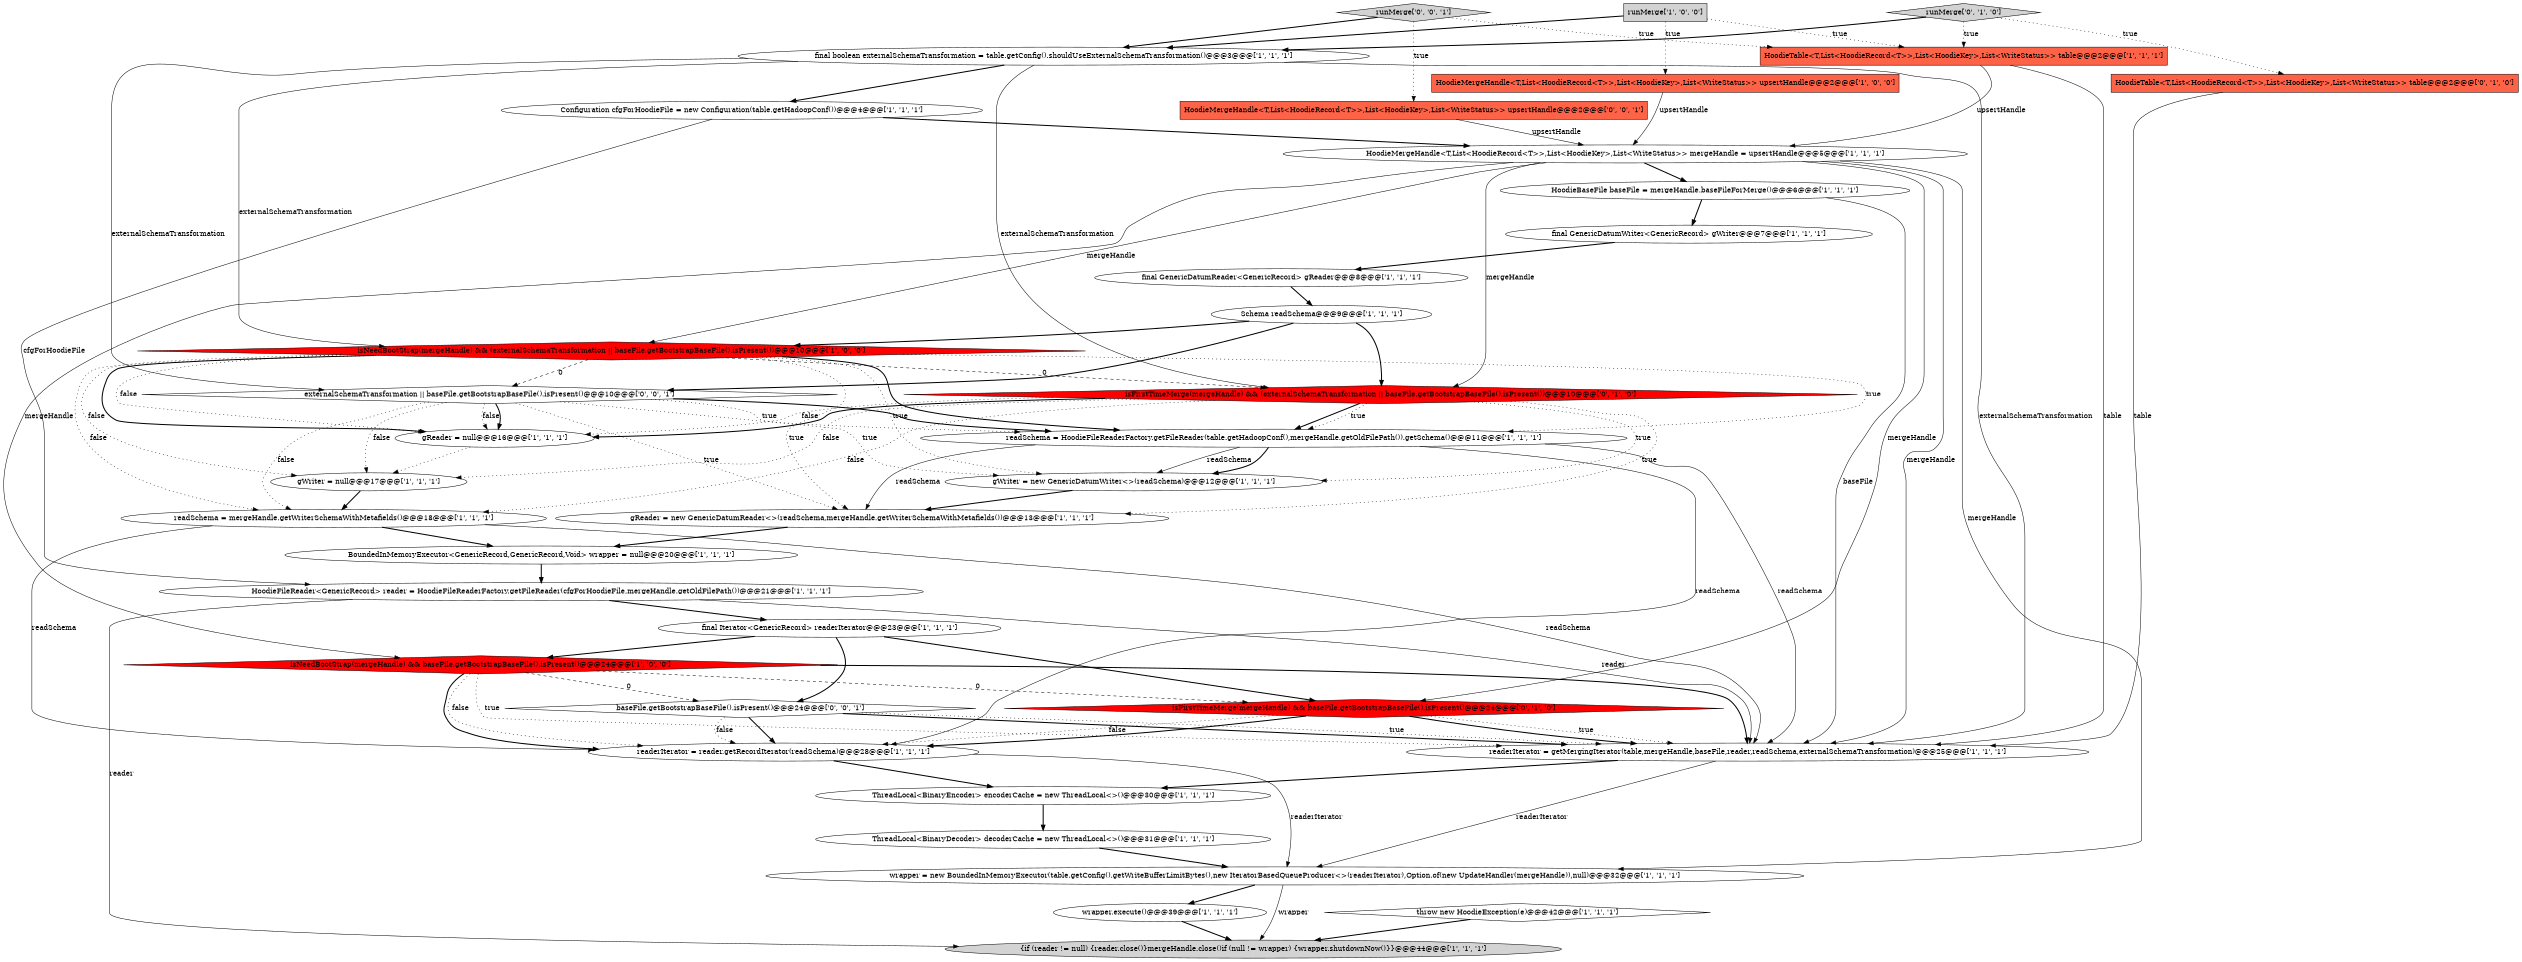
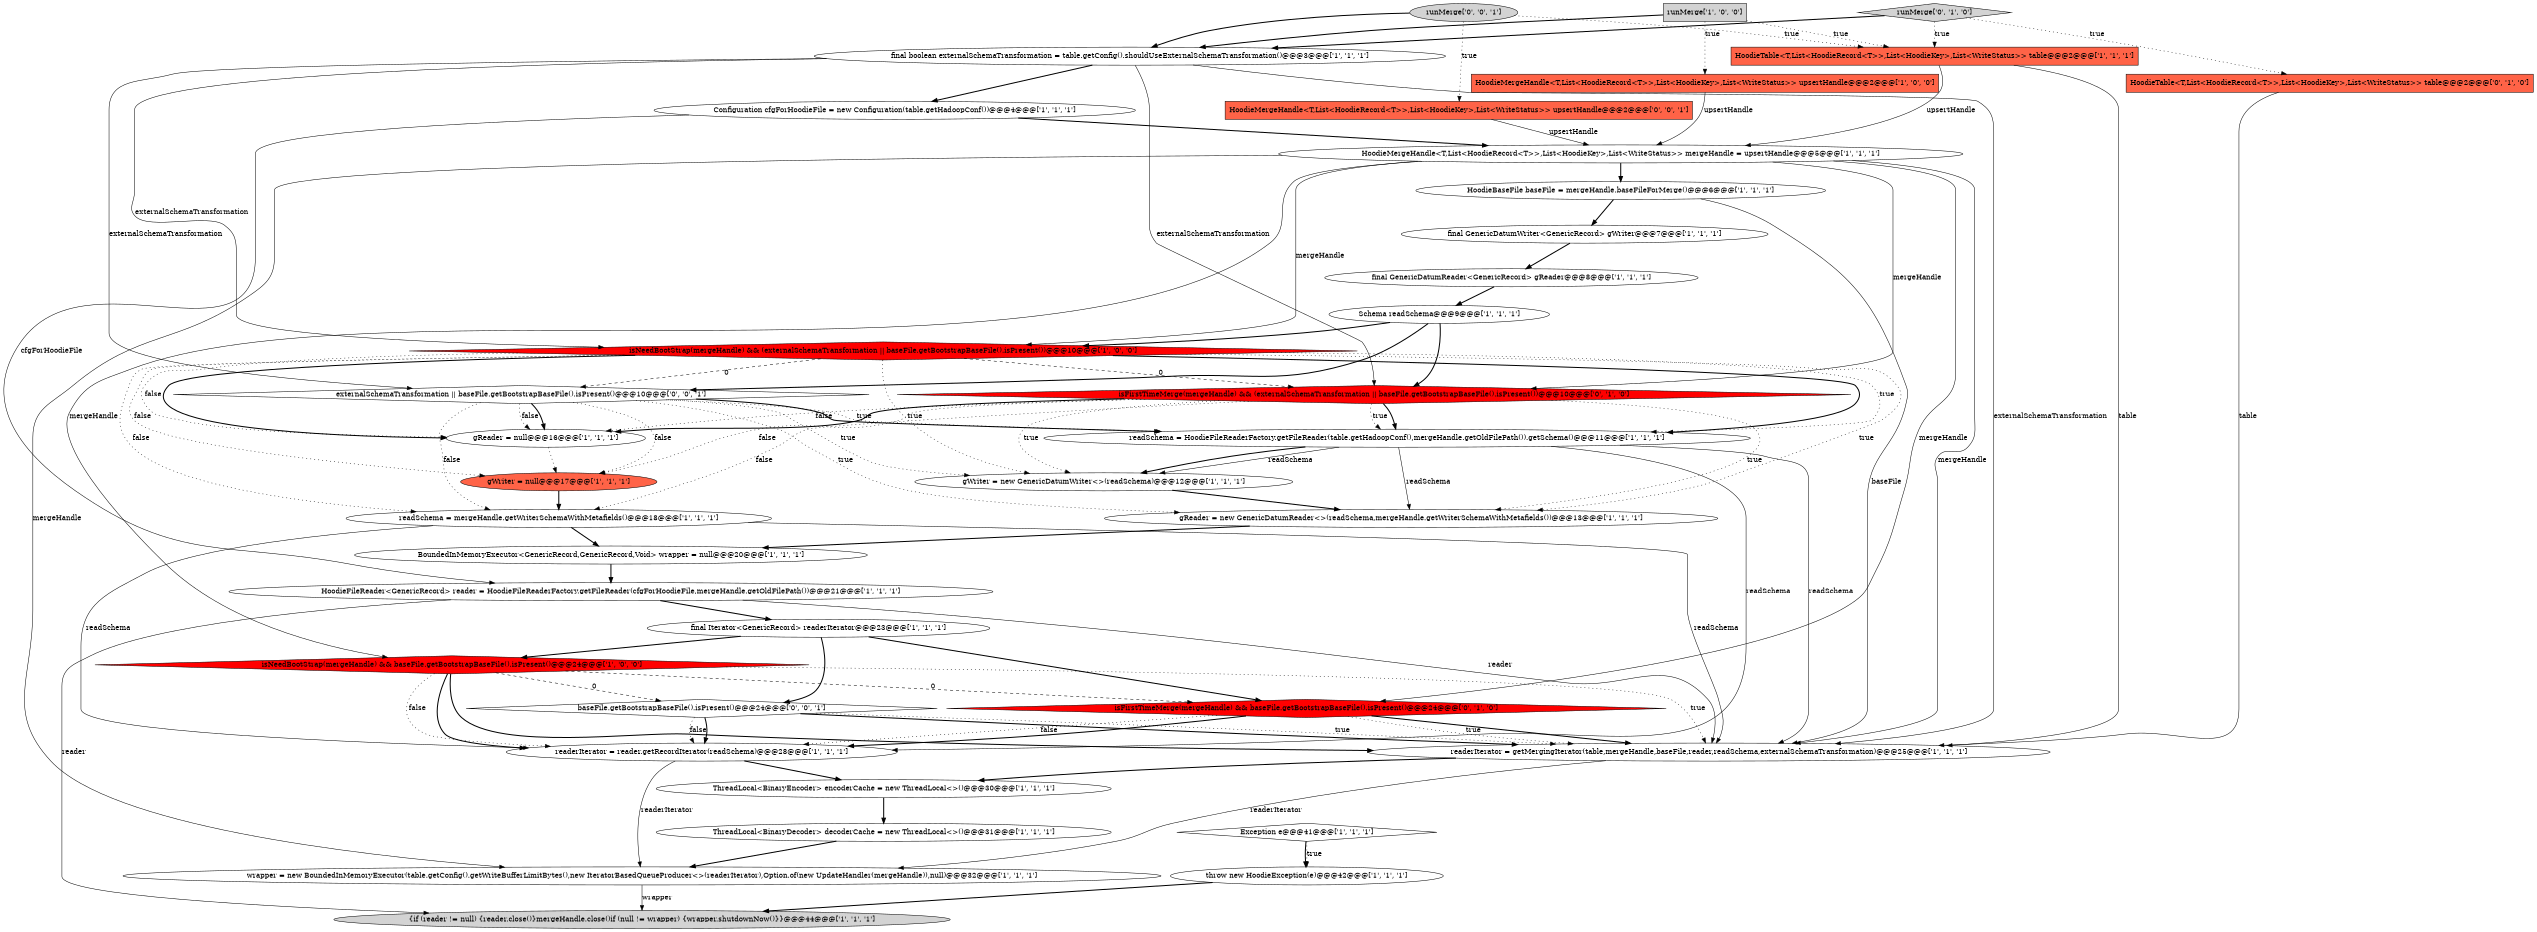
(1414, 13) -> (1464, 13)
(369, 482) -> (559, 482)
none -> (1307, 832)
(1160, 913) -> none
(1518, 913) -> (1307, 876)
